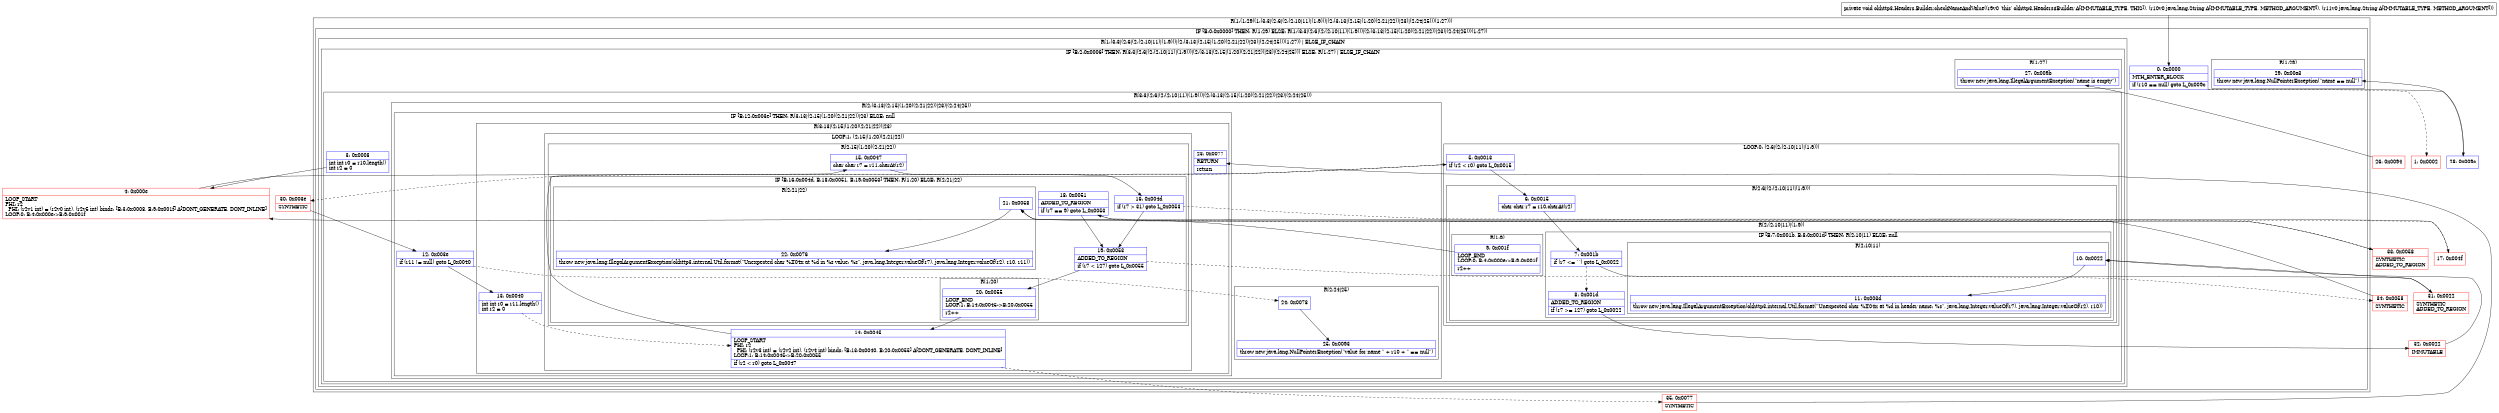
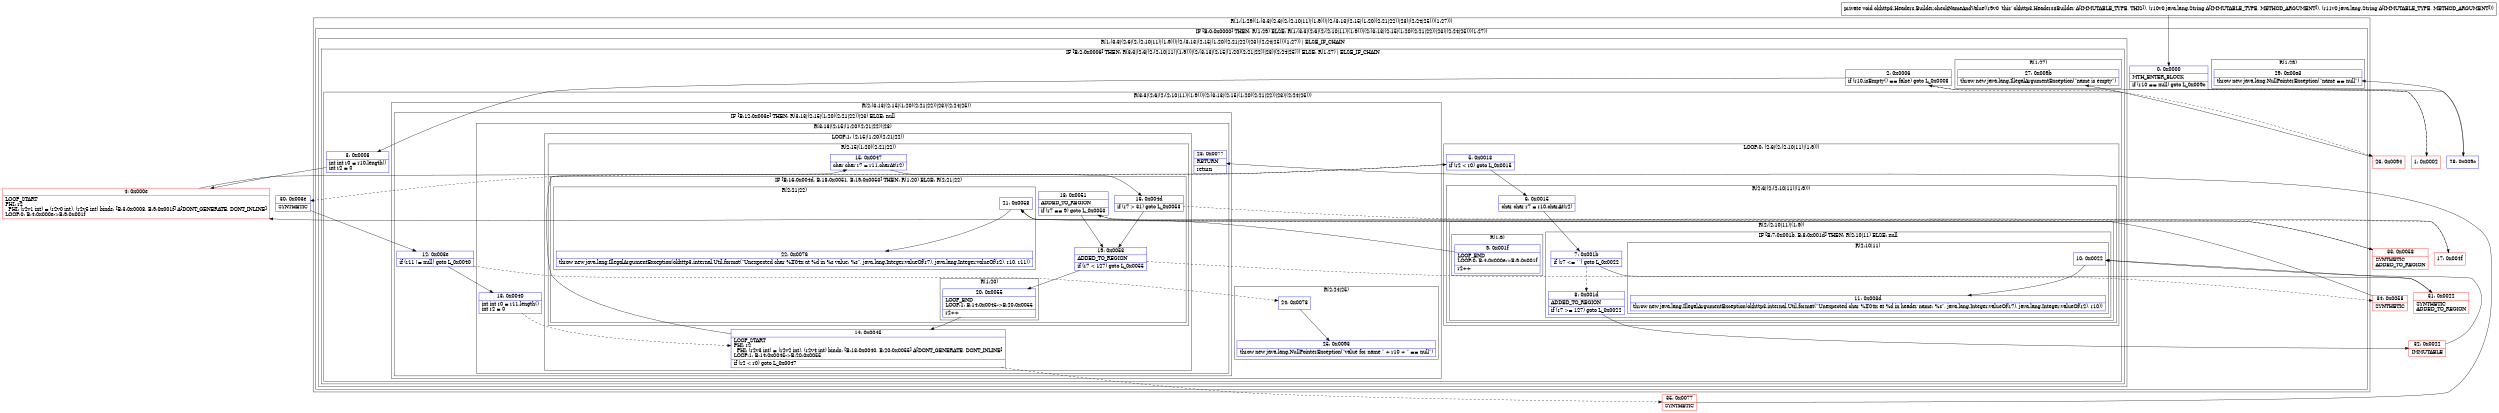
none -> (1898, 78)
(293, 204) -> (293, 204)
